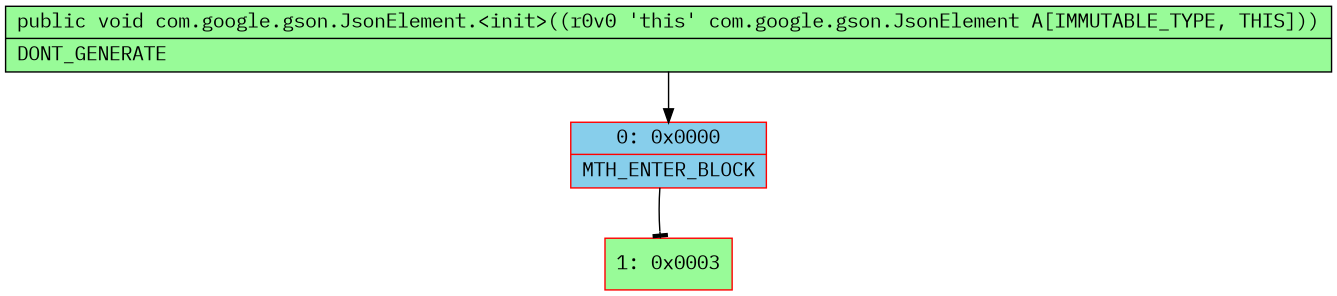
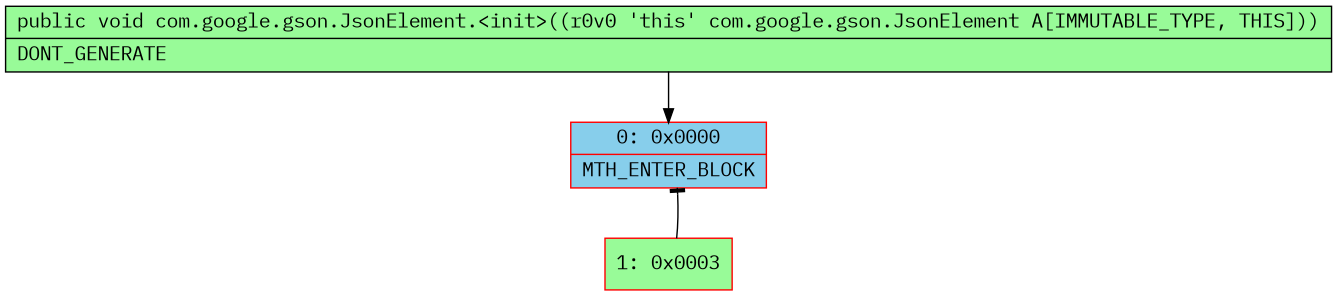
(659, 209) -> (678, 217)
